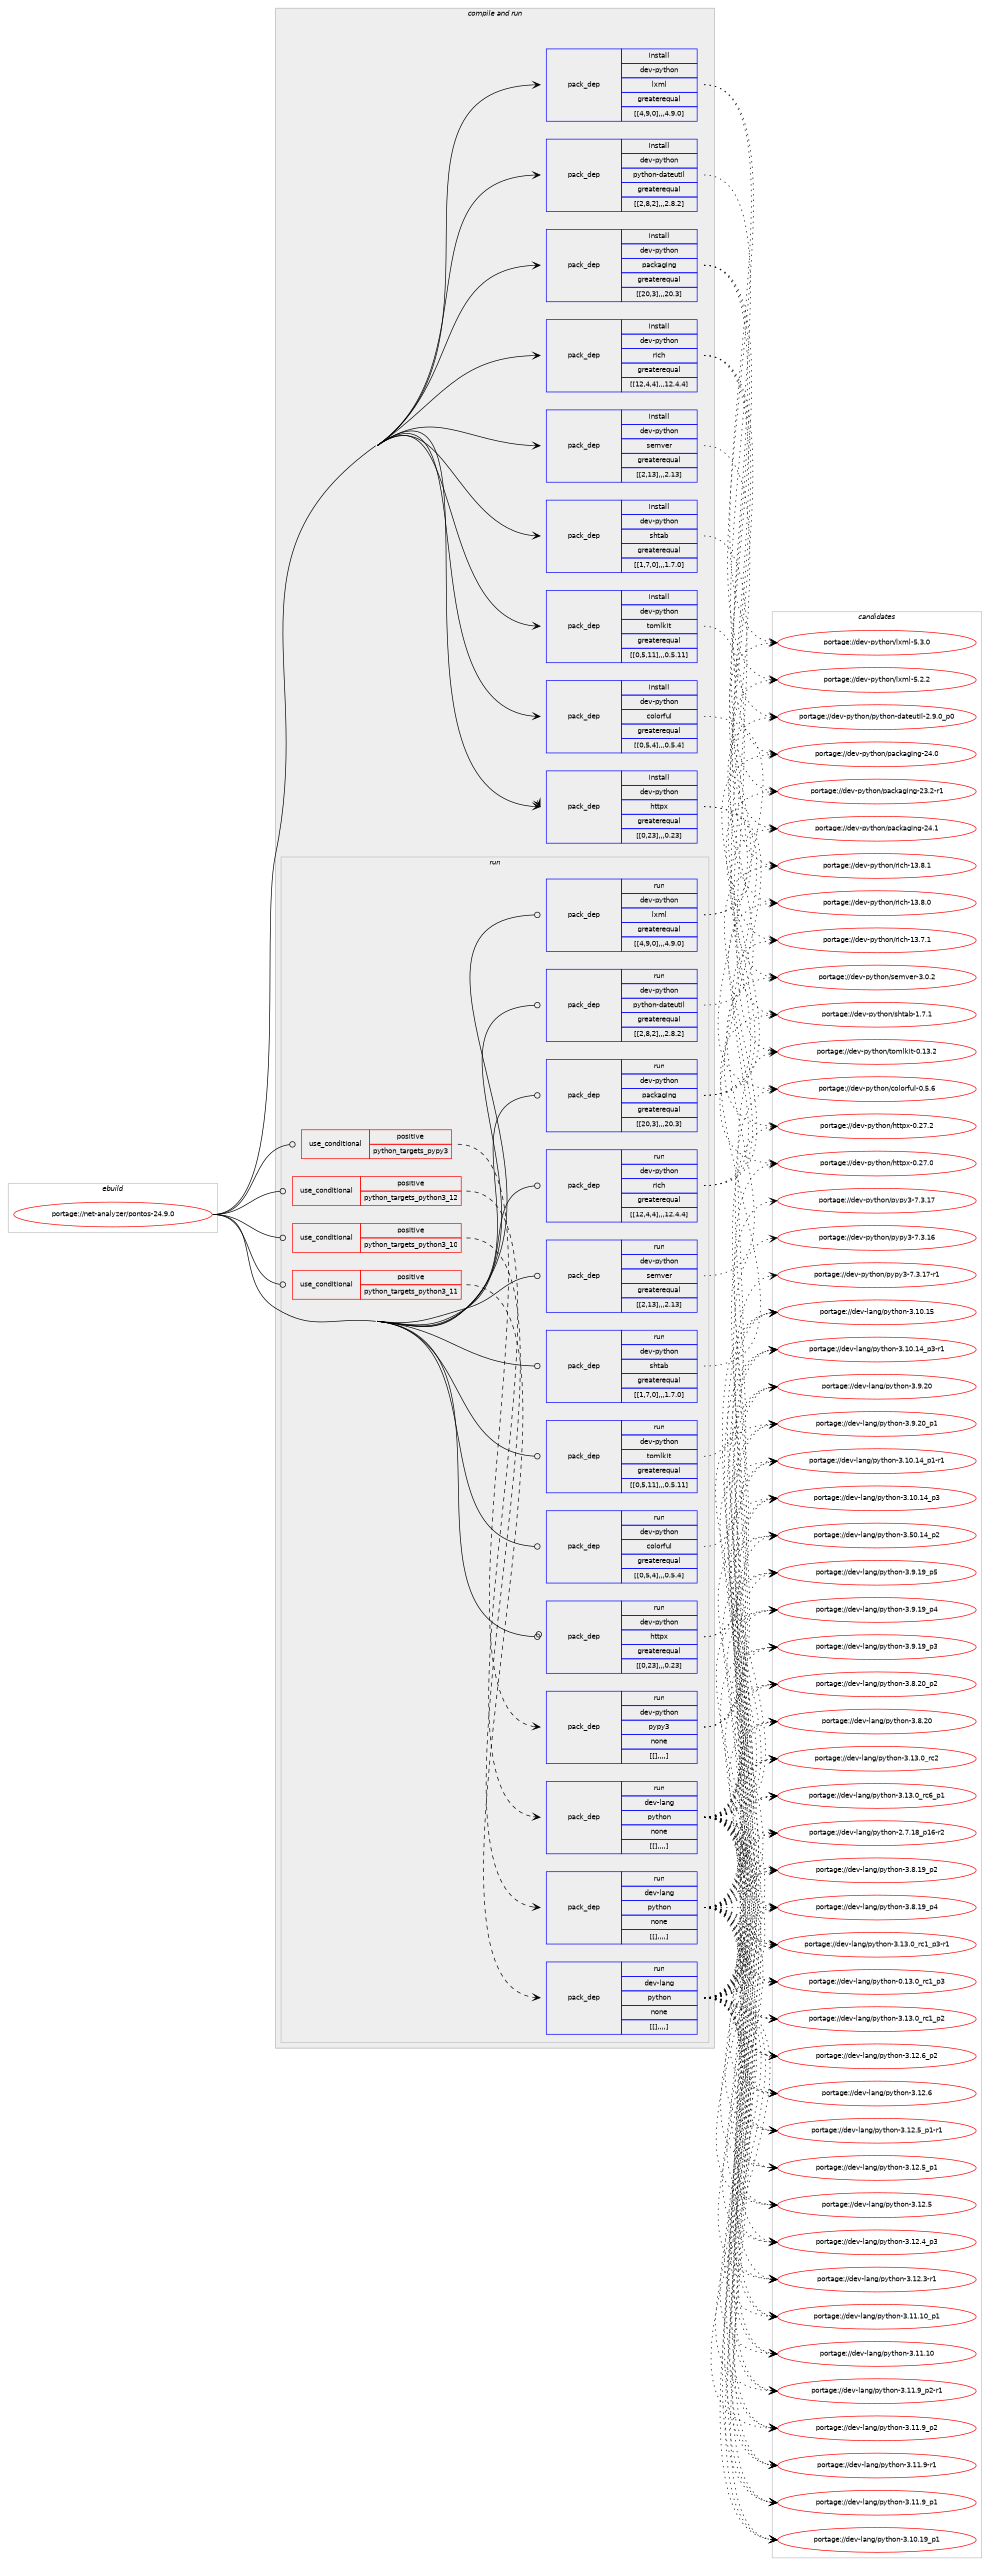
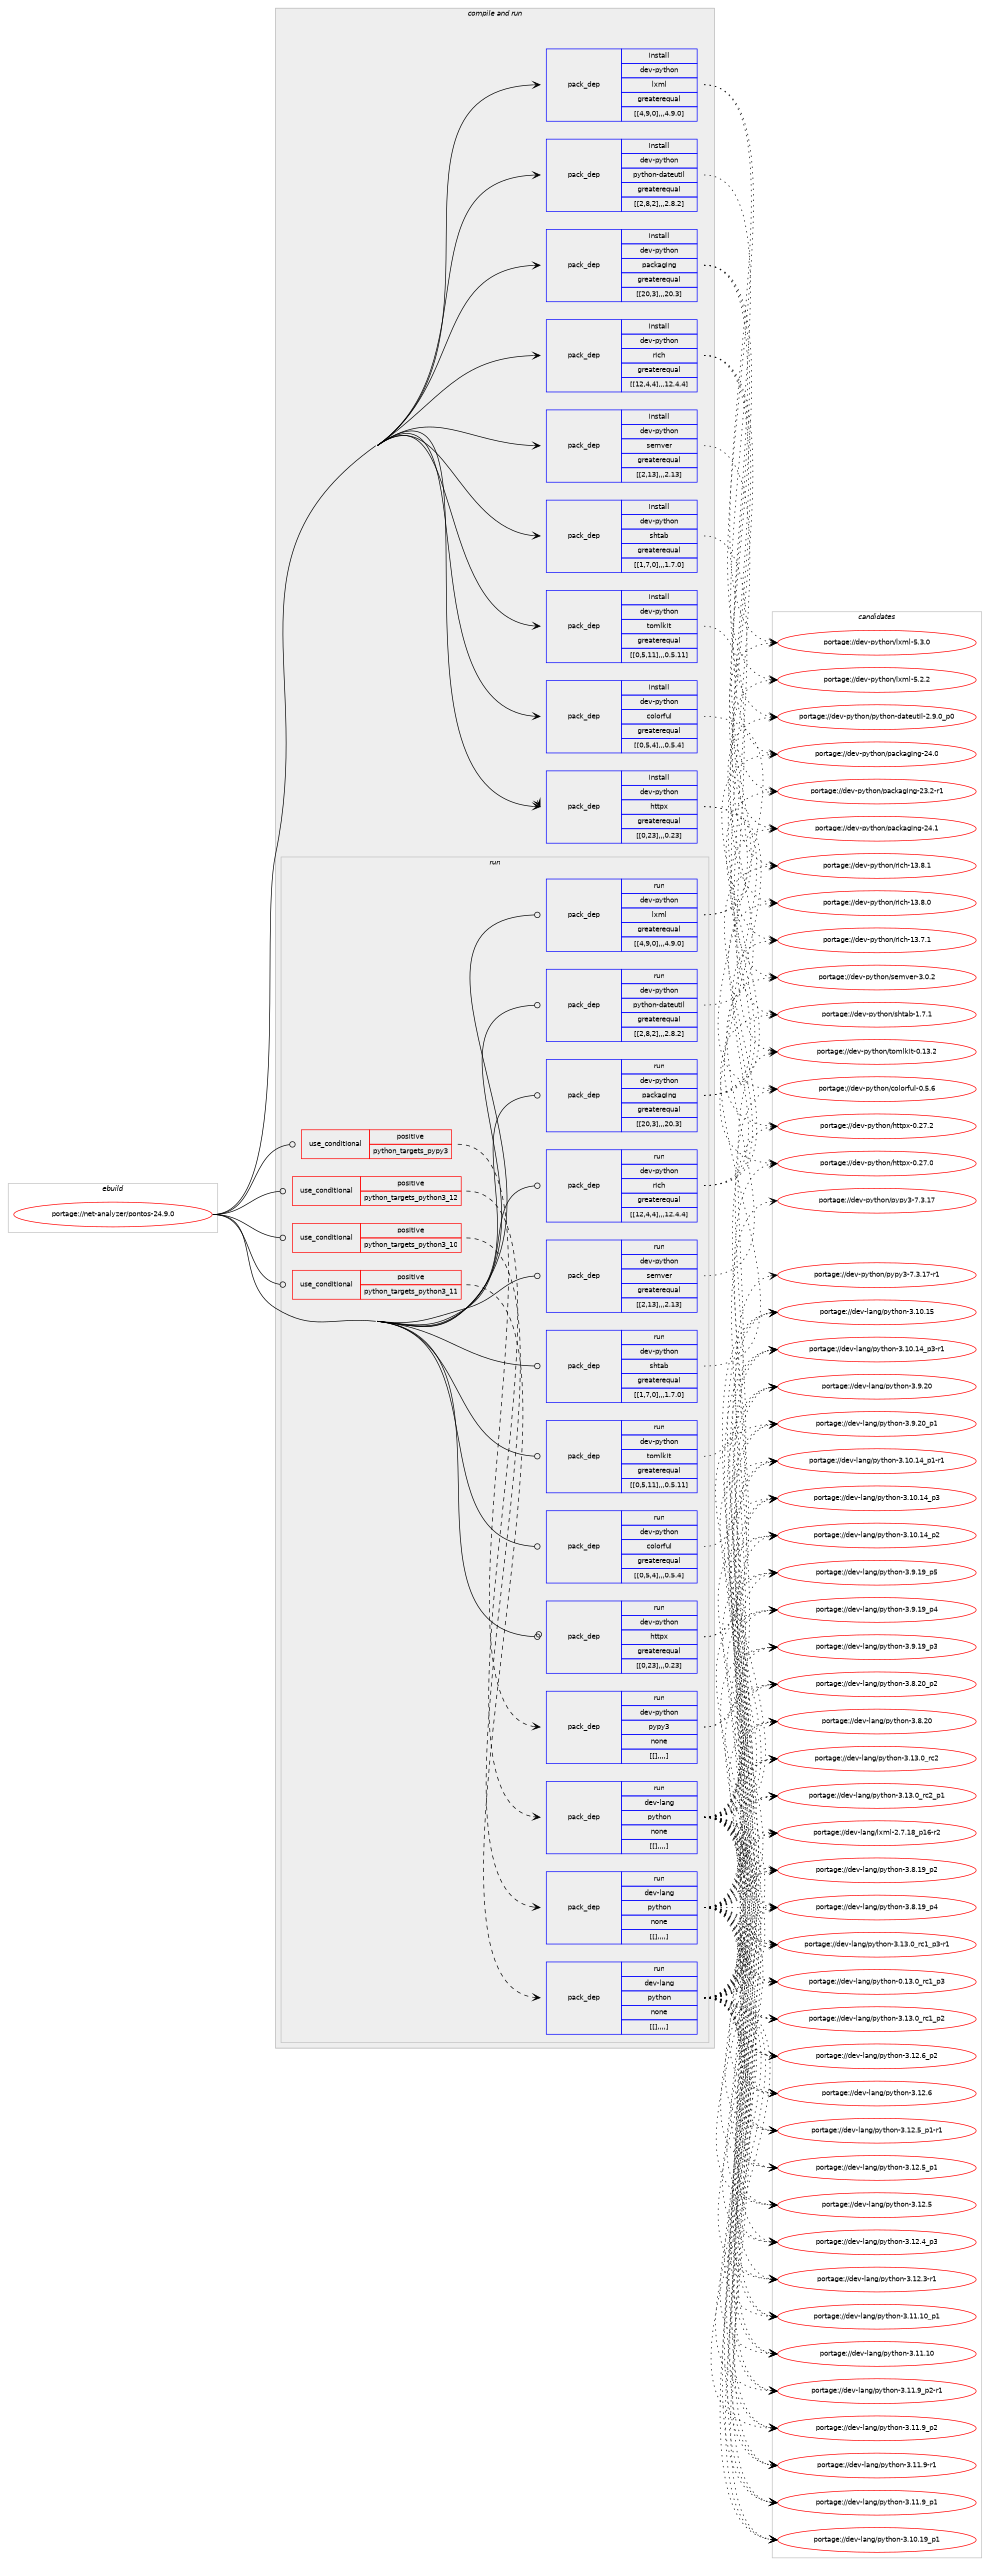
(877, 1238) -> none
(877, 1536) -> (877, 1536)
(877, 1796) -> (877, 1796)
(877, 1833) -> (877, 1833)
